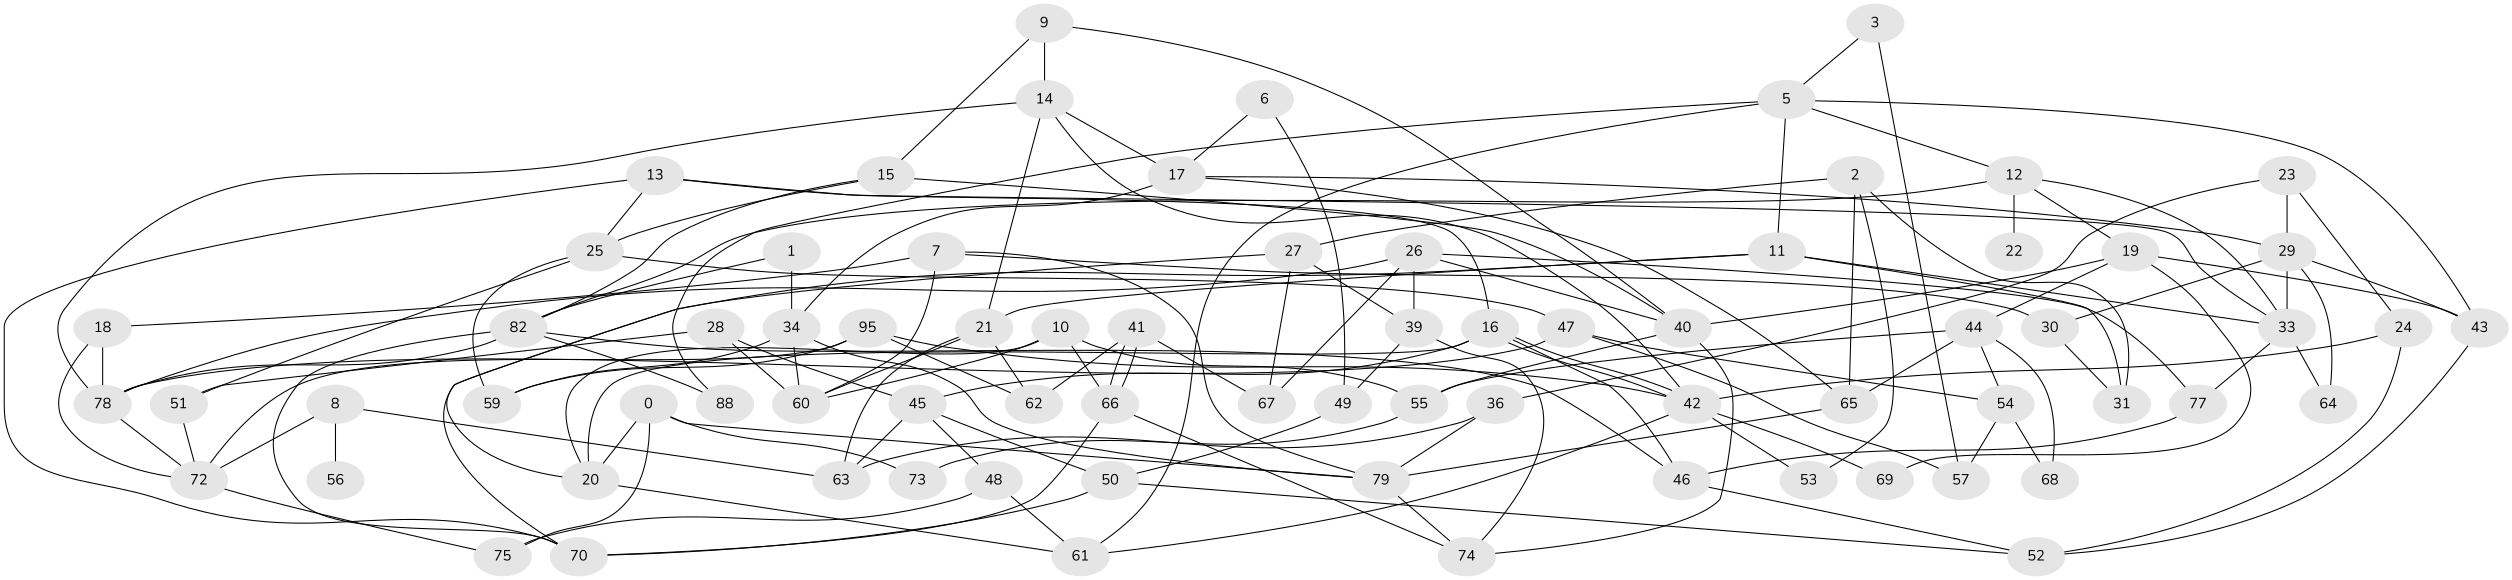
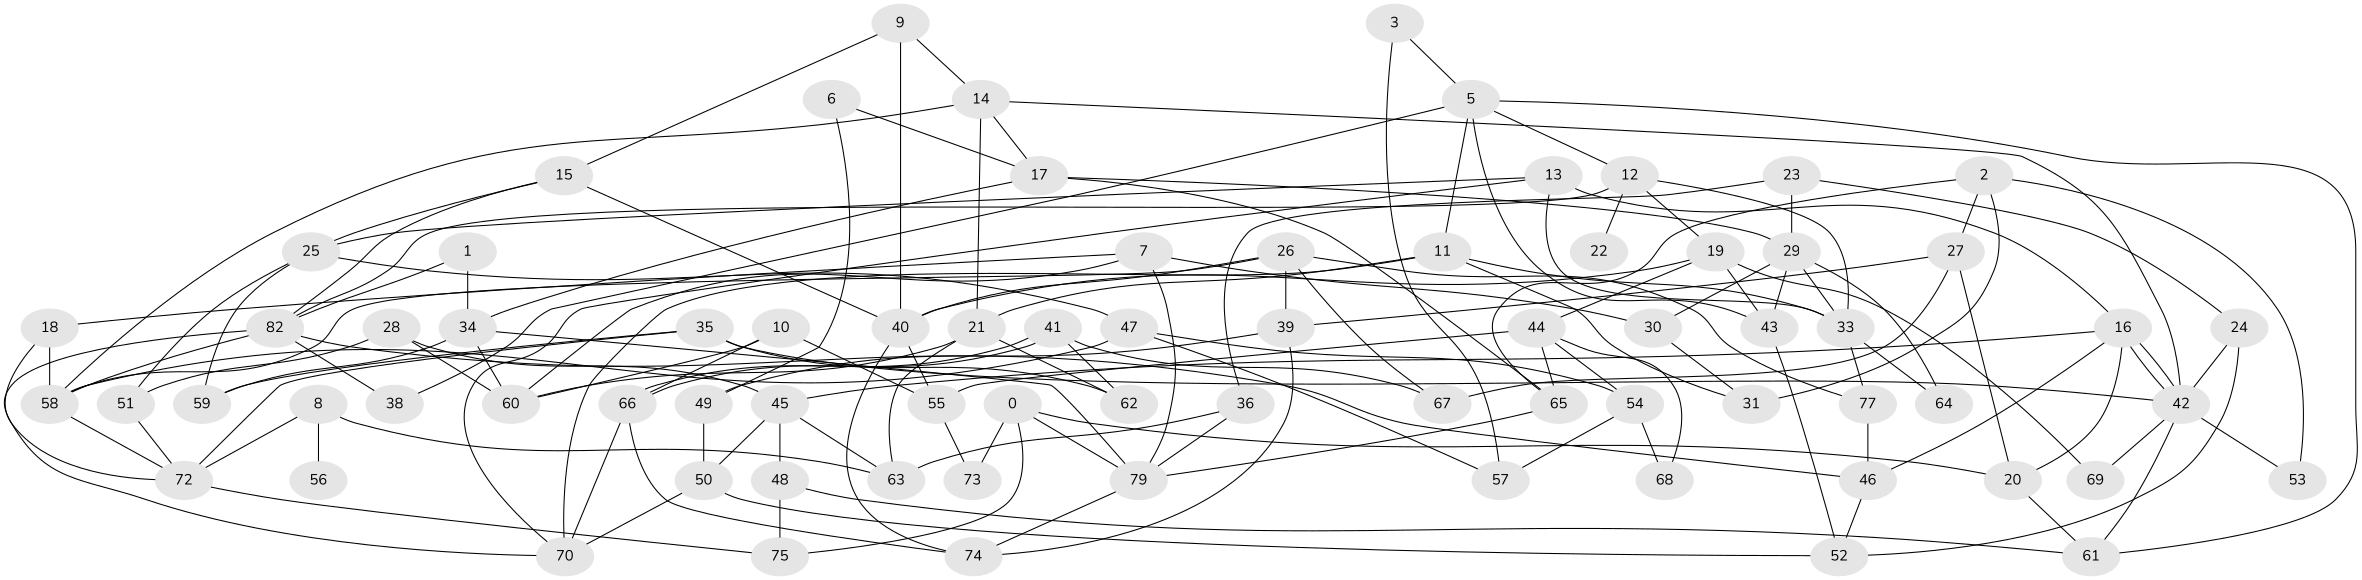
(868, 328) -> (705, 328)
(763, 348) -> none
(103, 404) -> (50, 404)
(725, 404) -> (395, 404)
